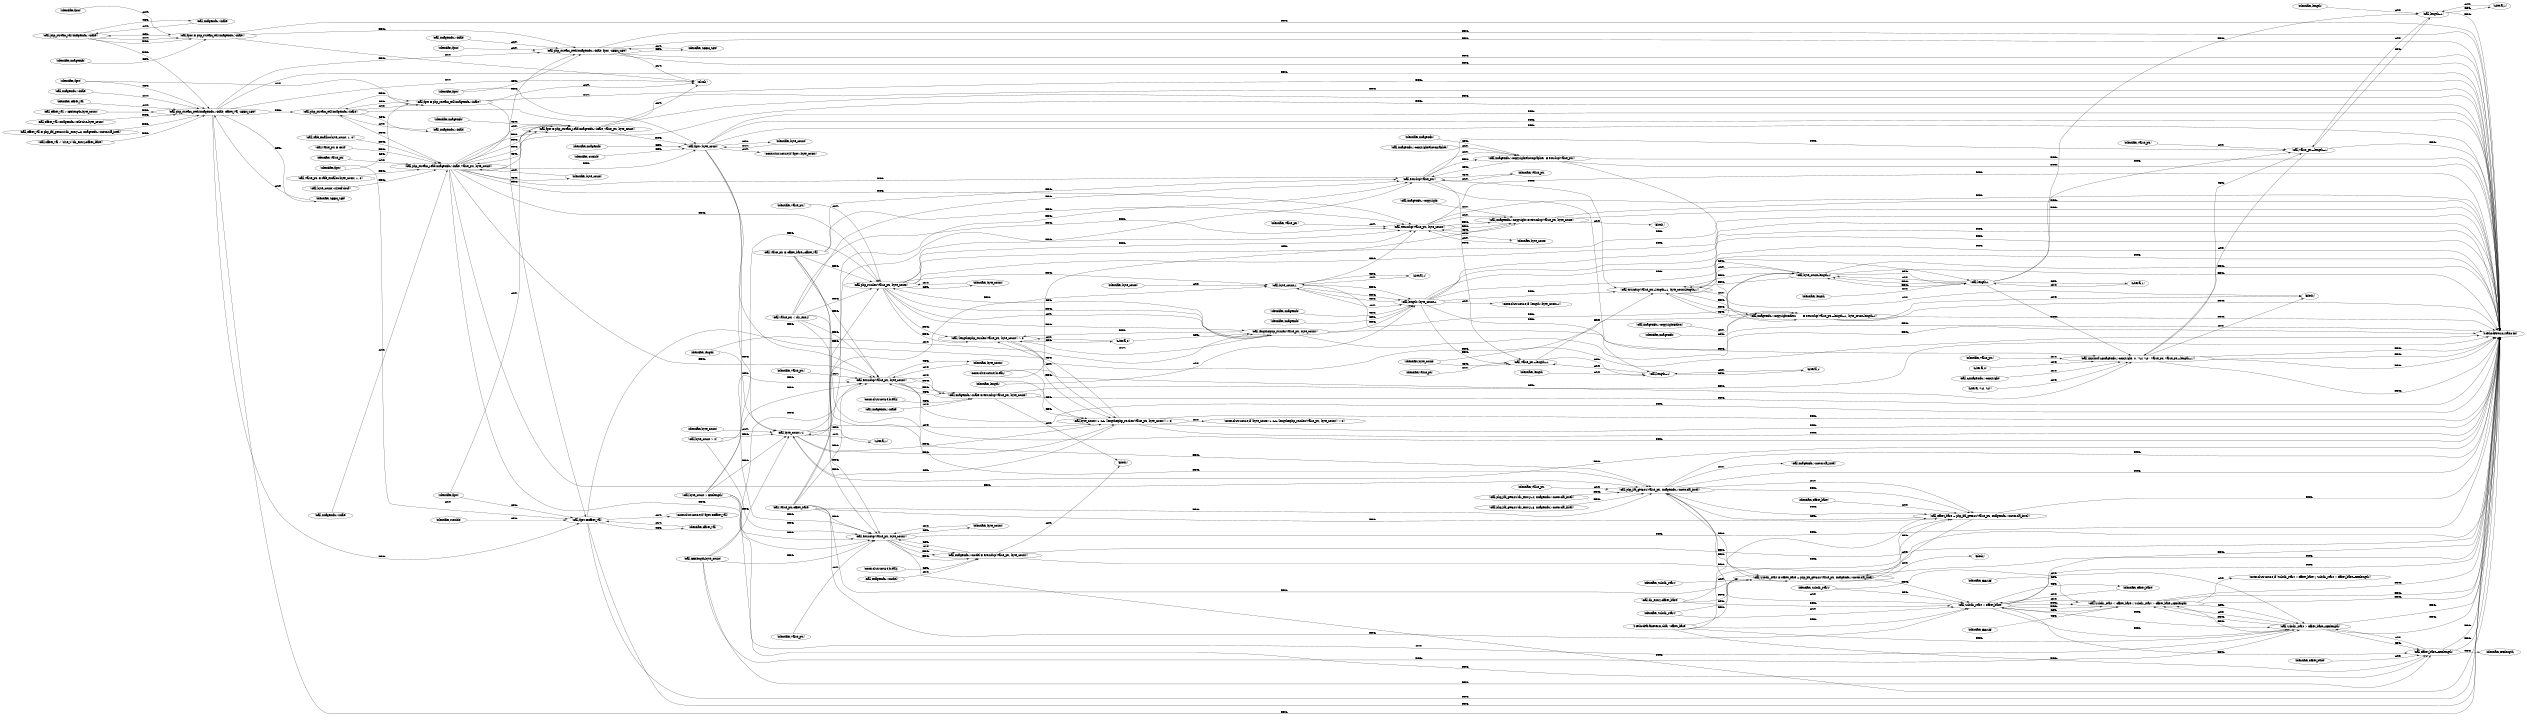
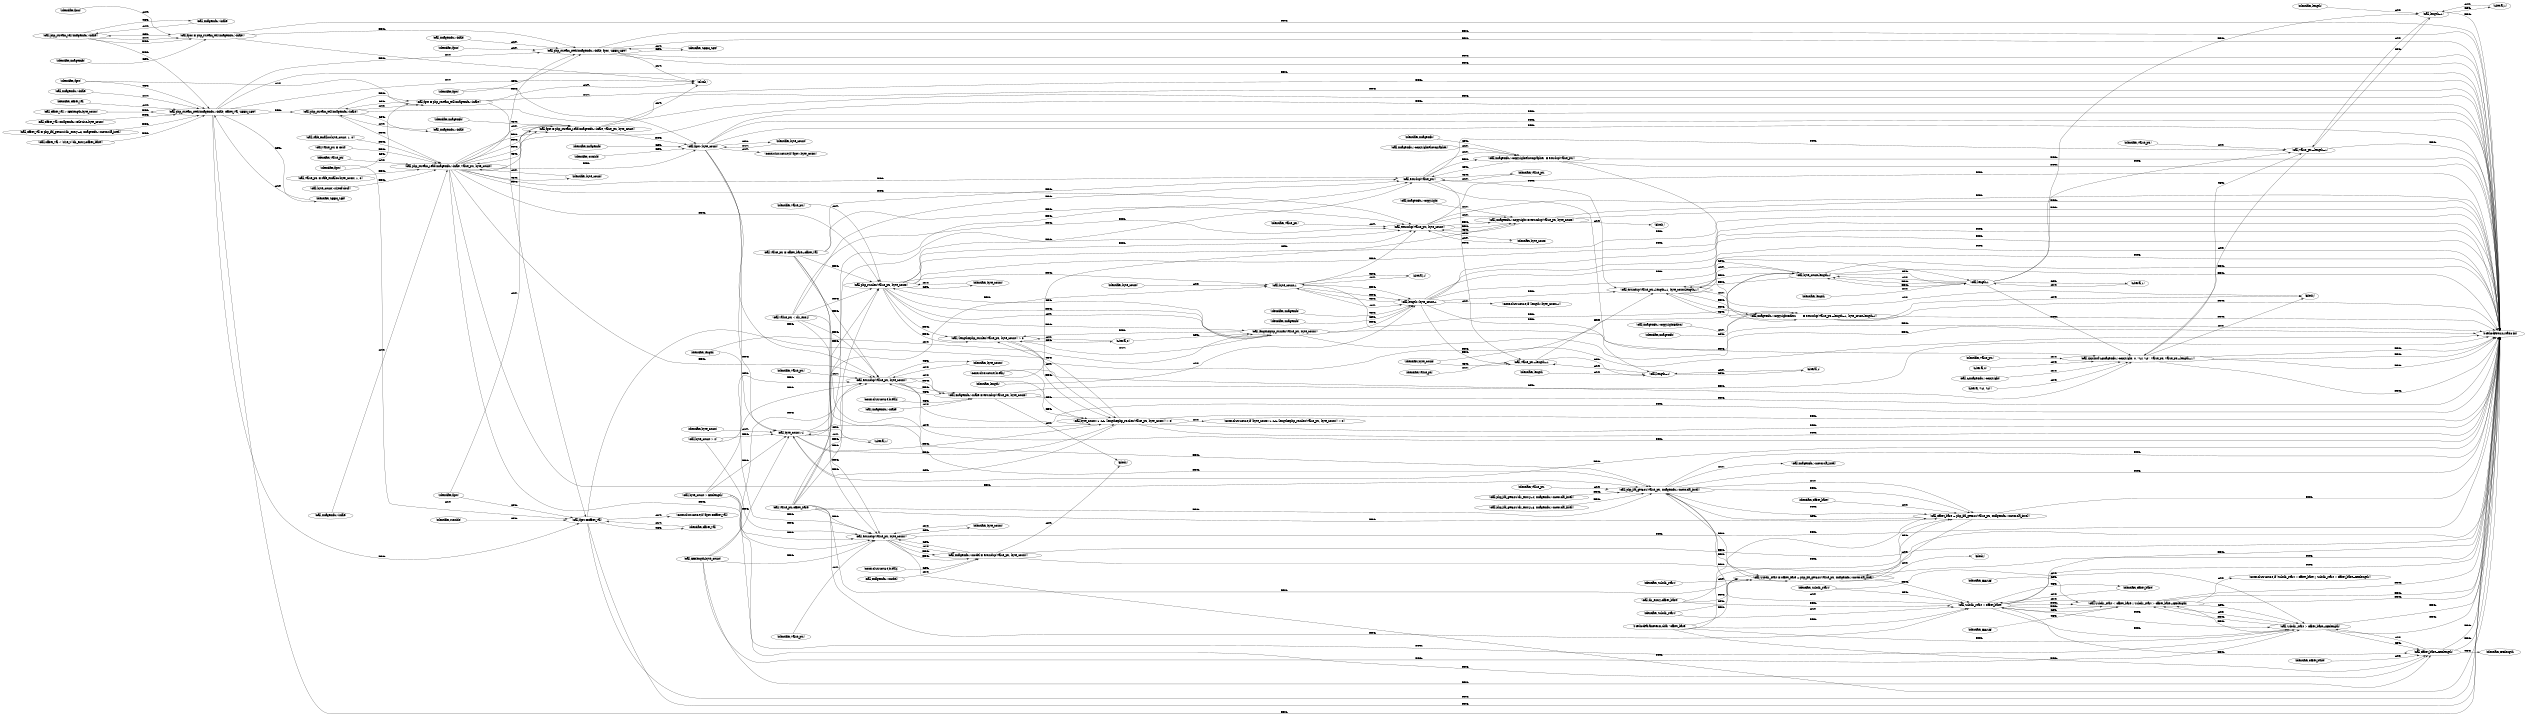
(750, 306) -> (843, 403)
(1419, 646) -> (1419, 646)
